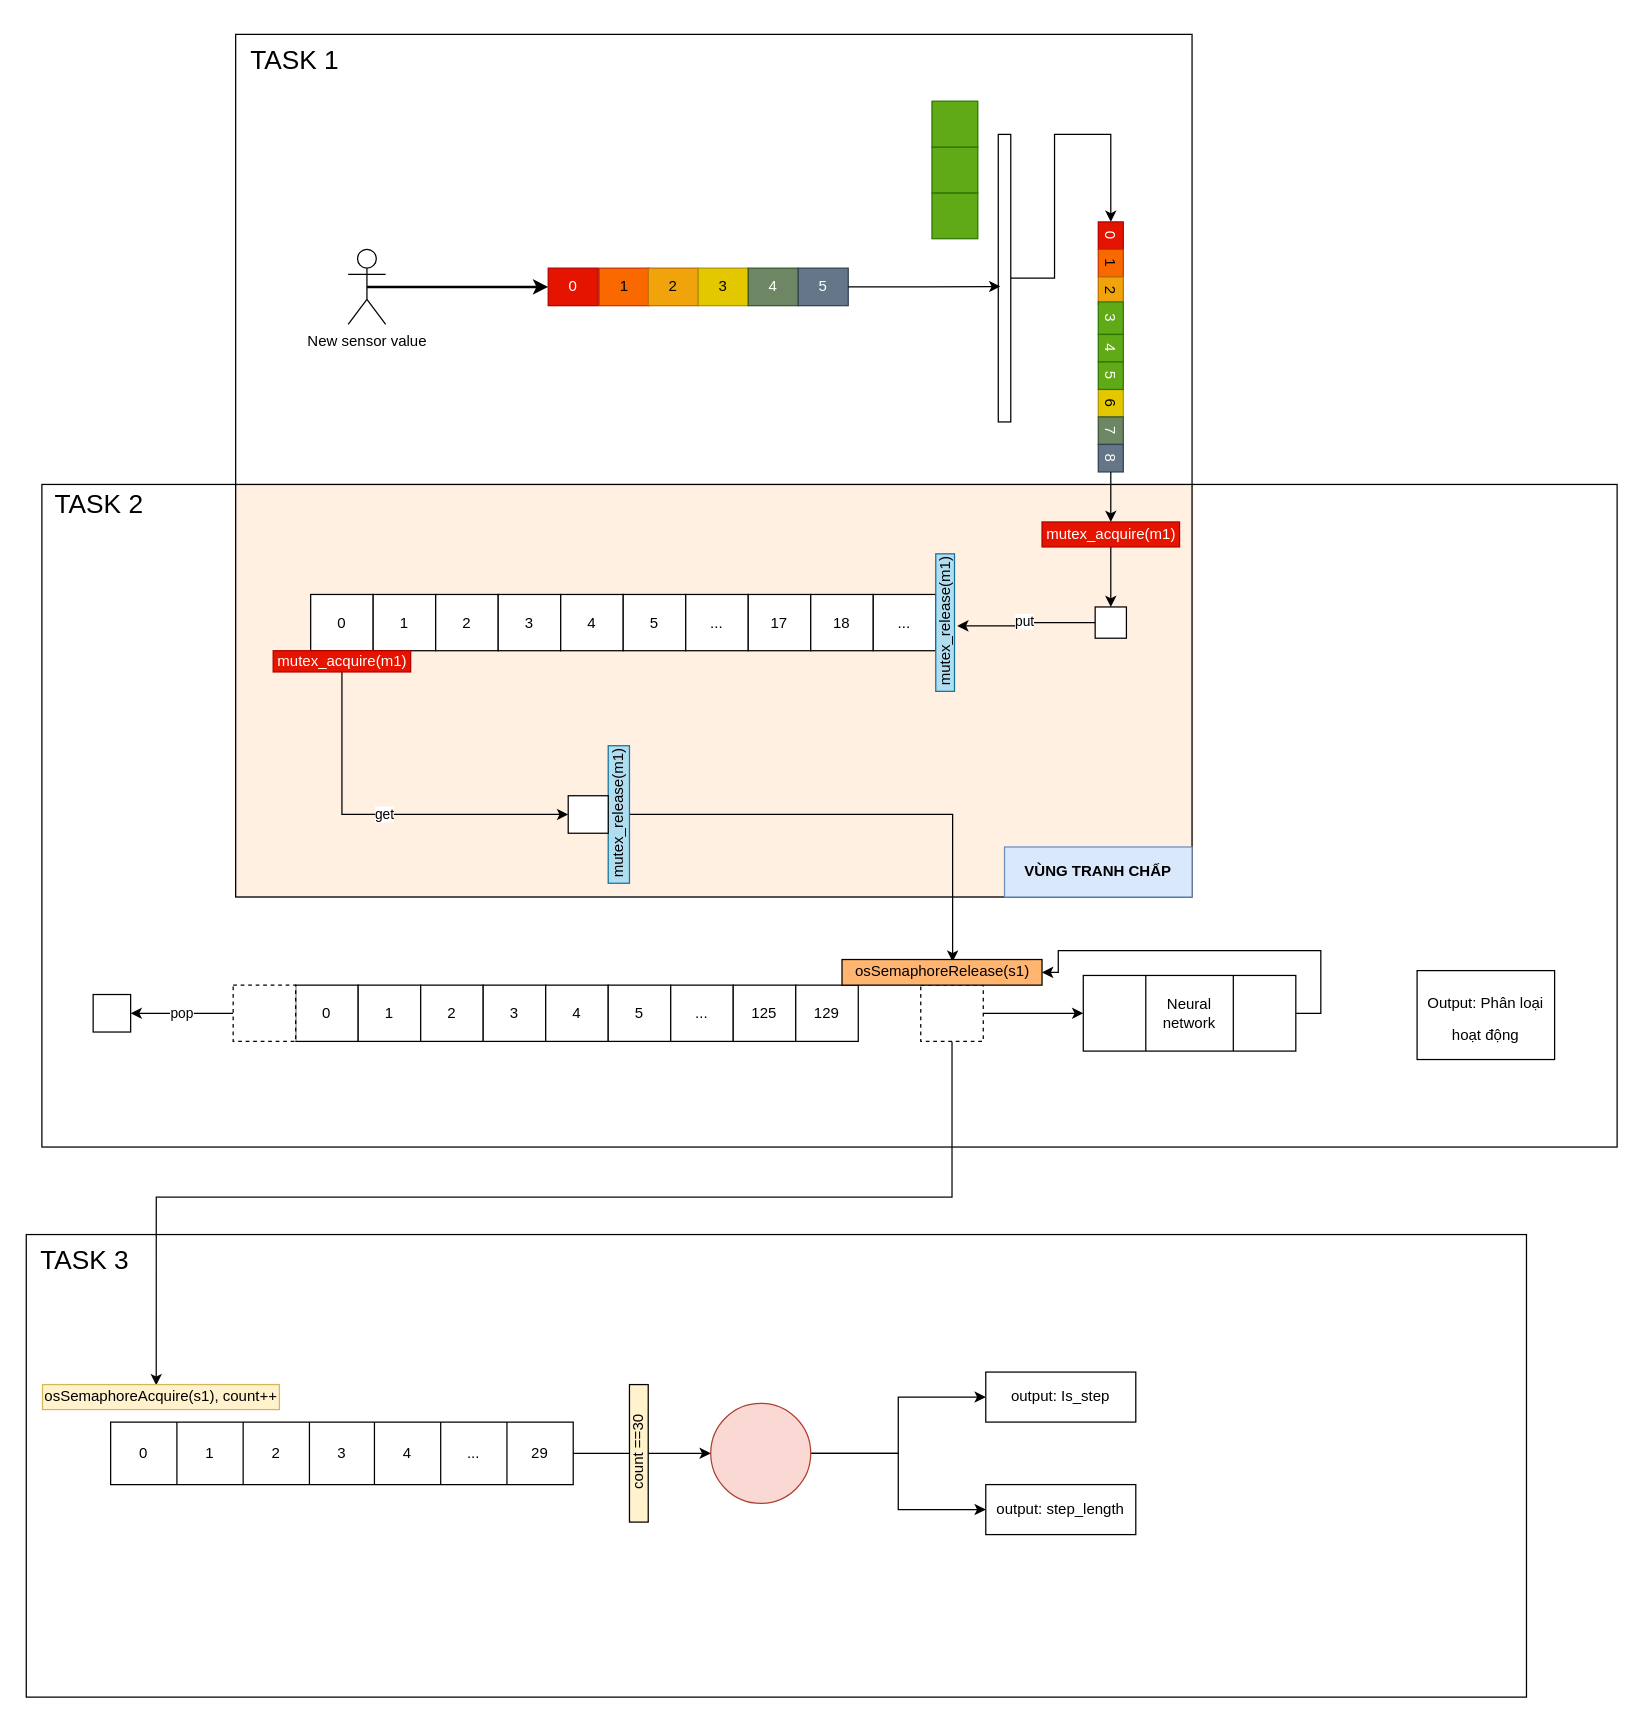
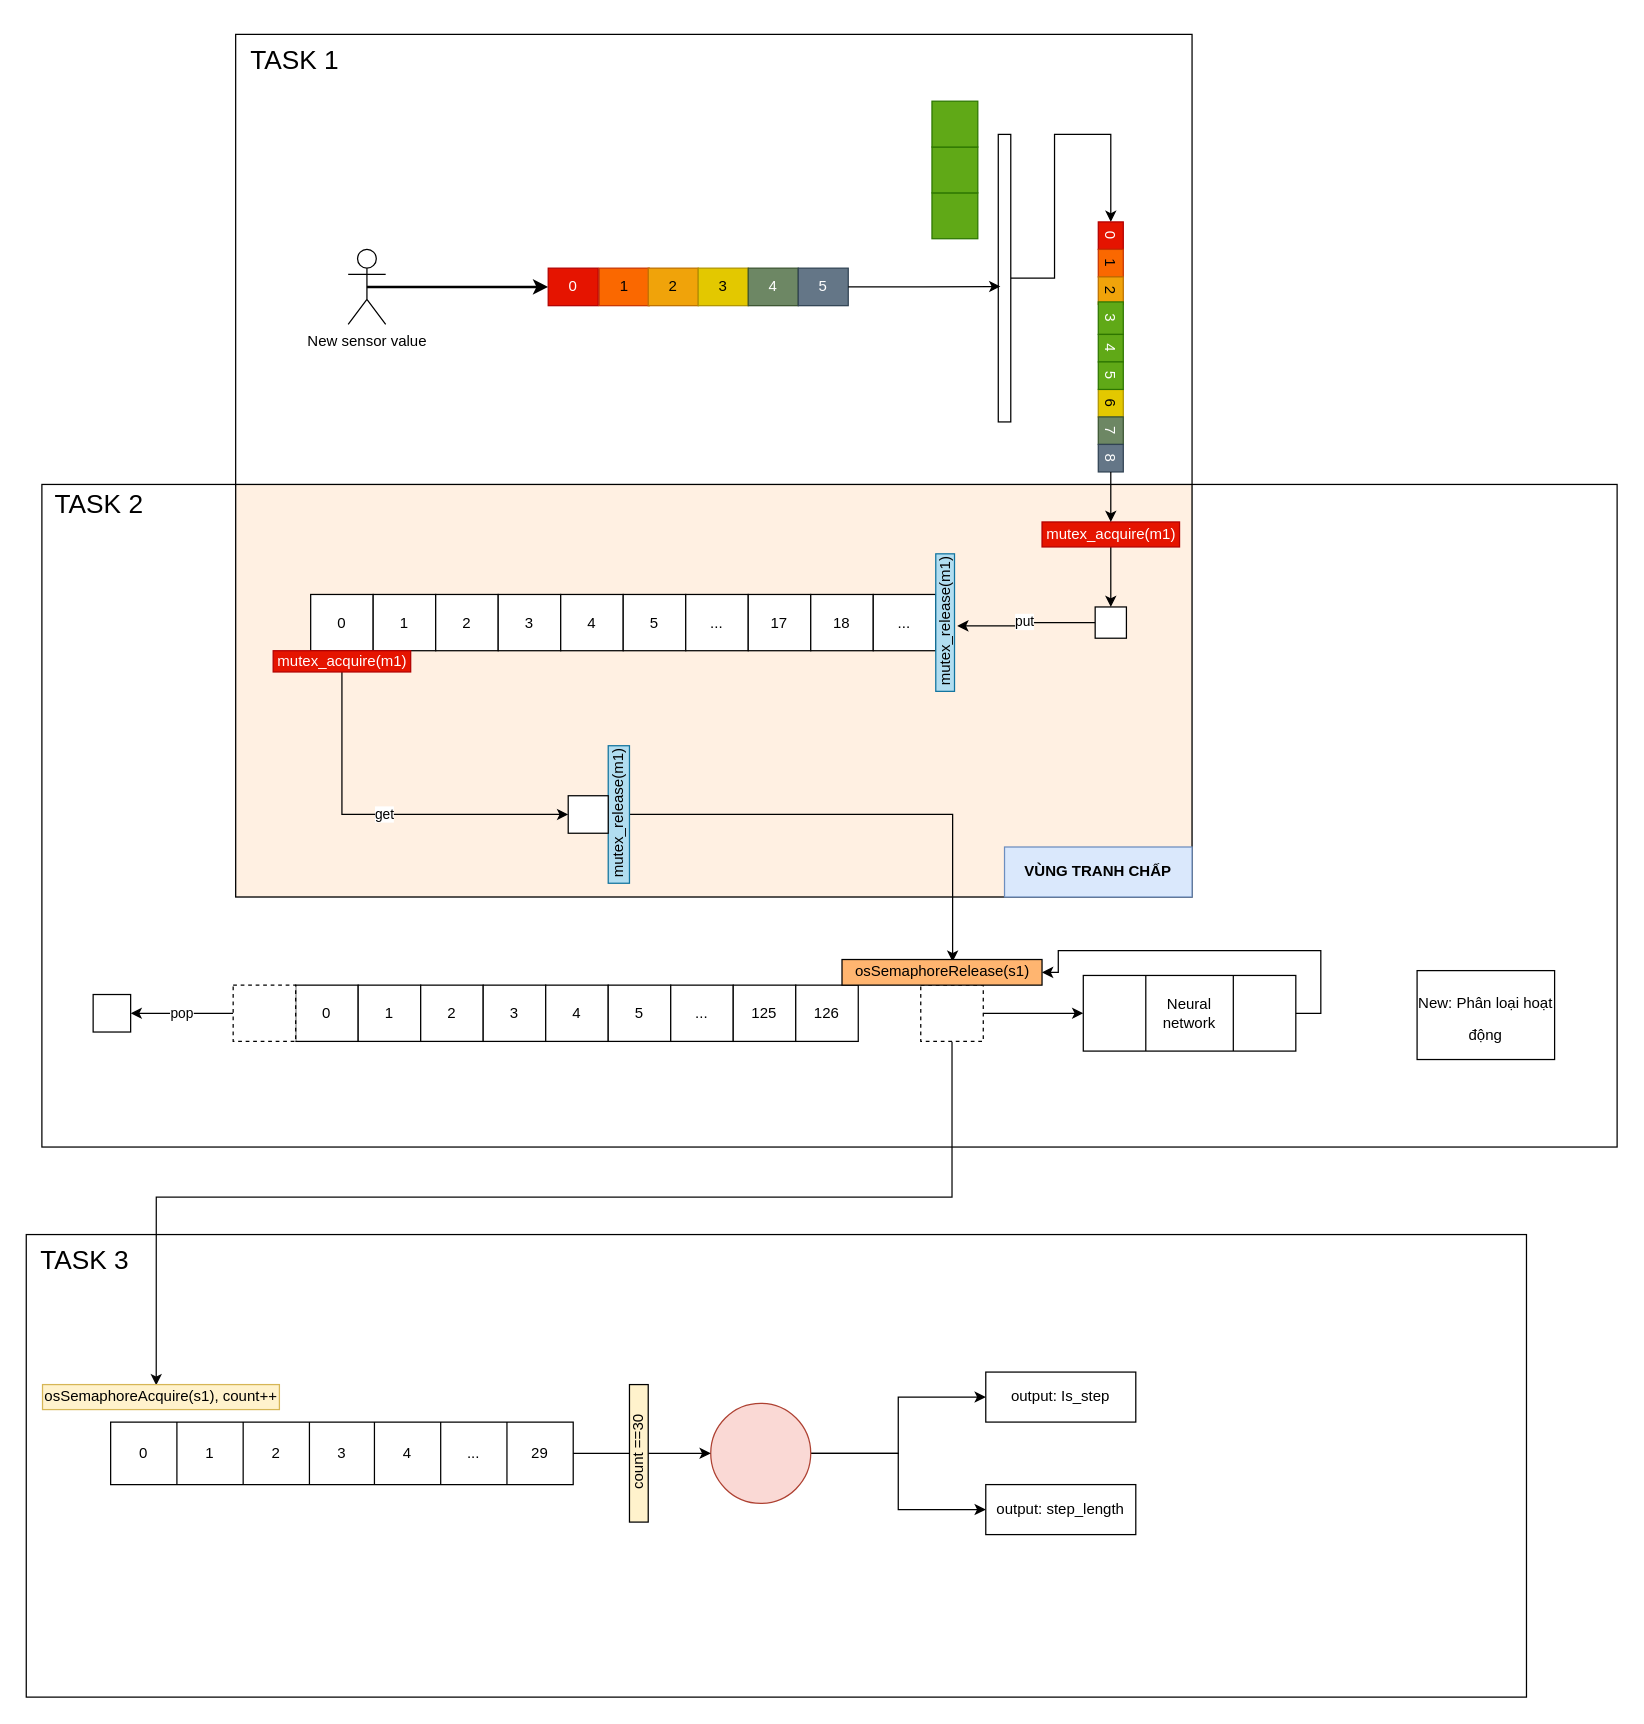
(827, 1013) -> (827, 1013)
(1486, 1014) -> (1486, 1014)
